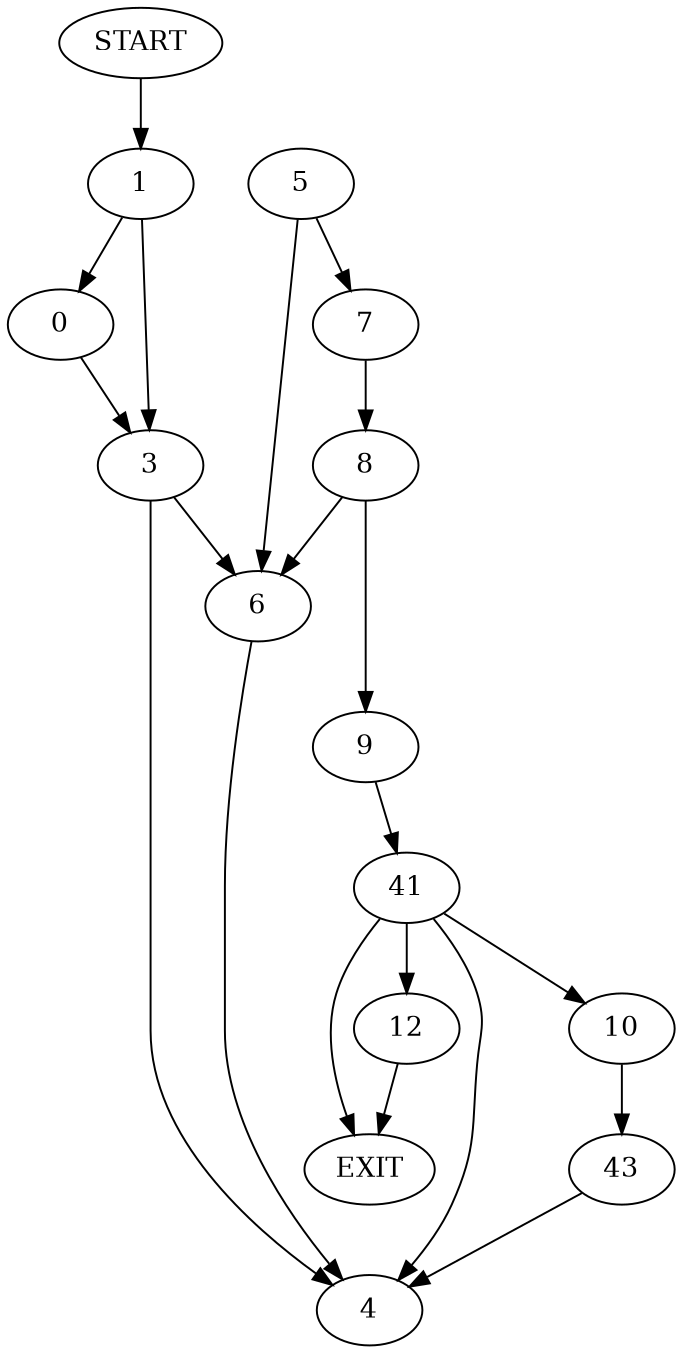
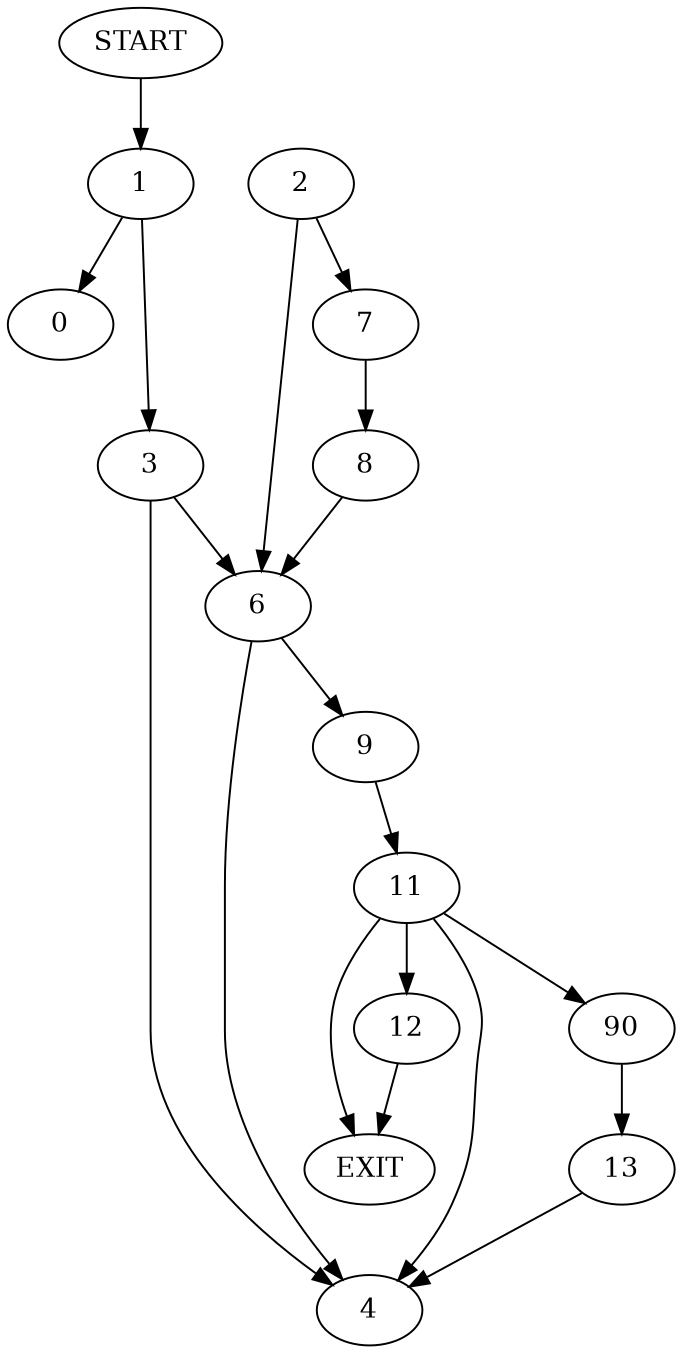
(301, 184) -> (301, 184)
(100, 387) -> none
(366, 596) -> (306, 669)
(407, 888) -> (407, 888)
(622, 1029) -> (622, 1029)
(622, 1169) -> (622, 1169)
